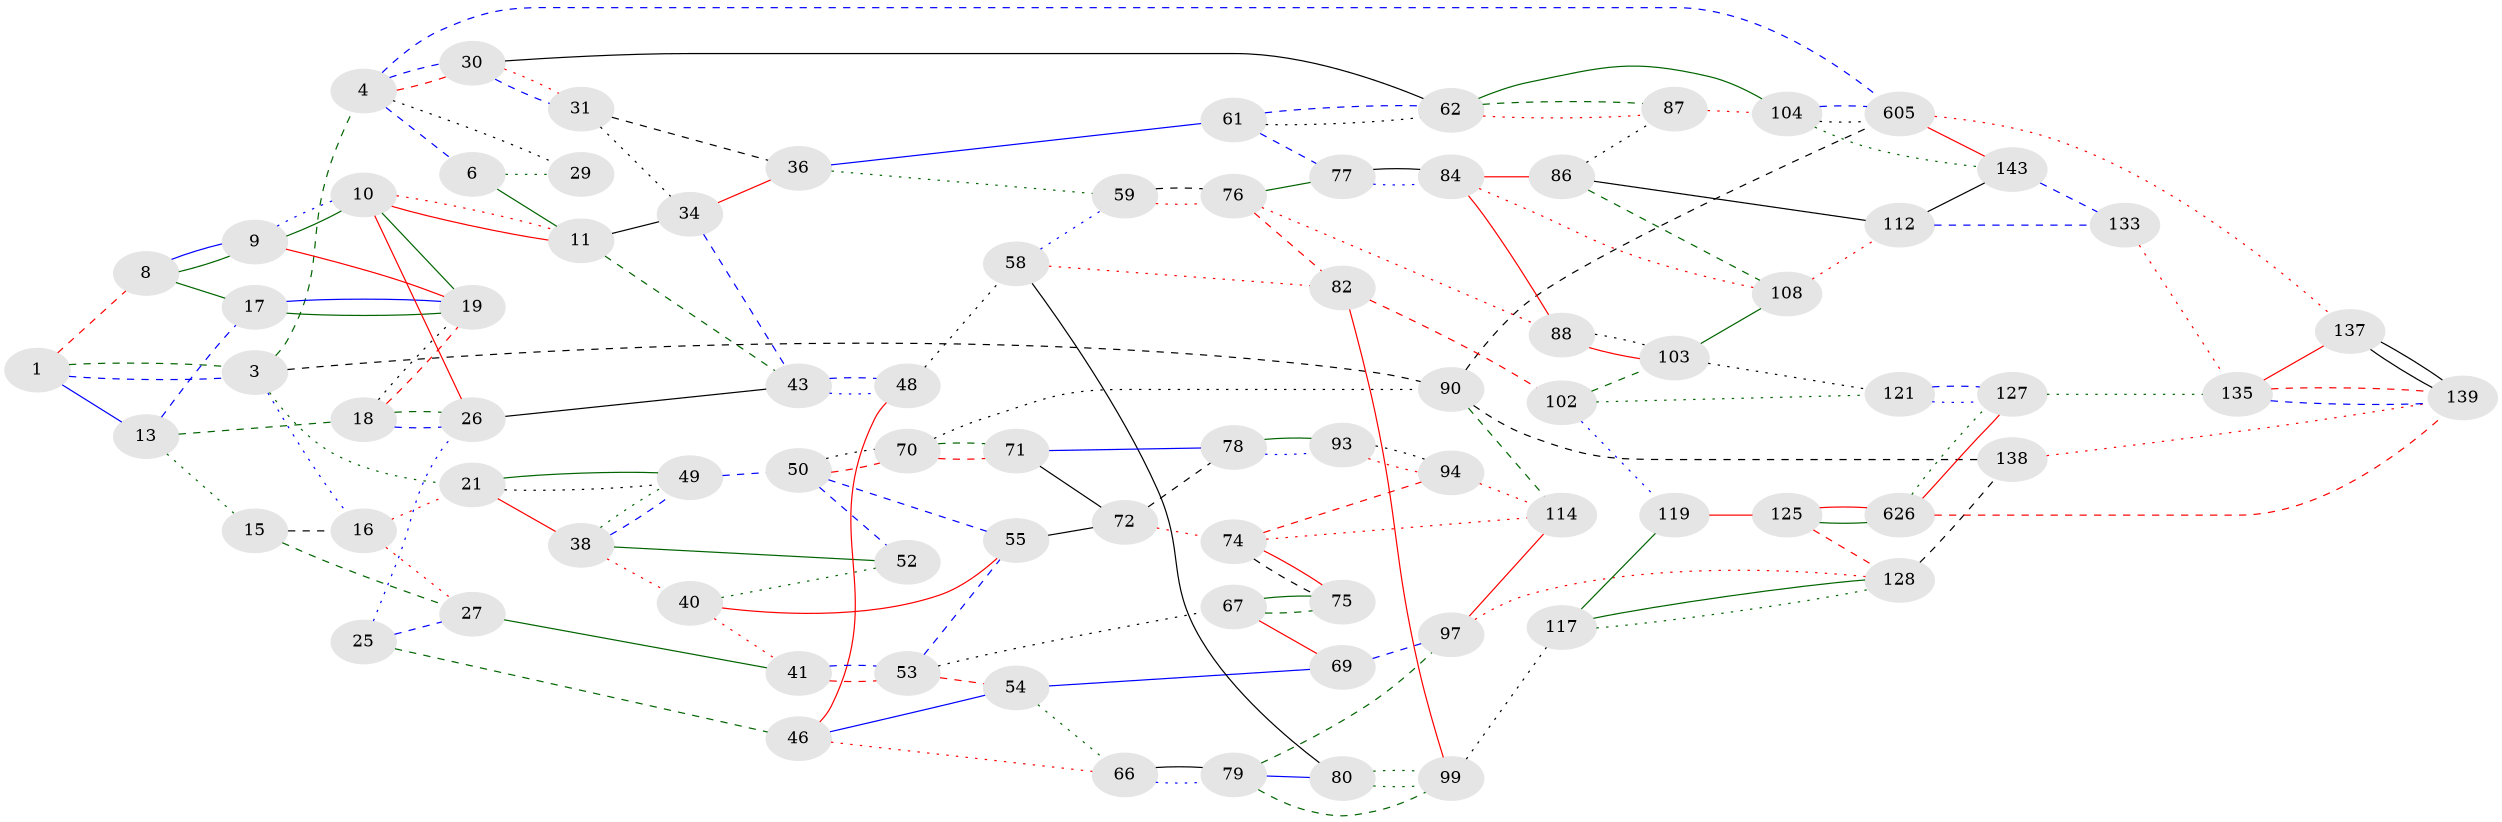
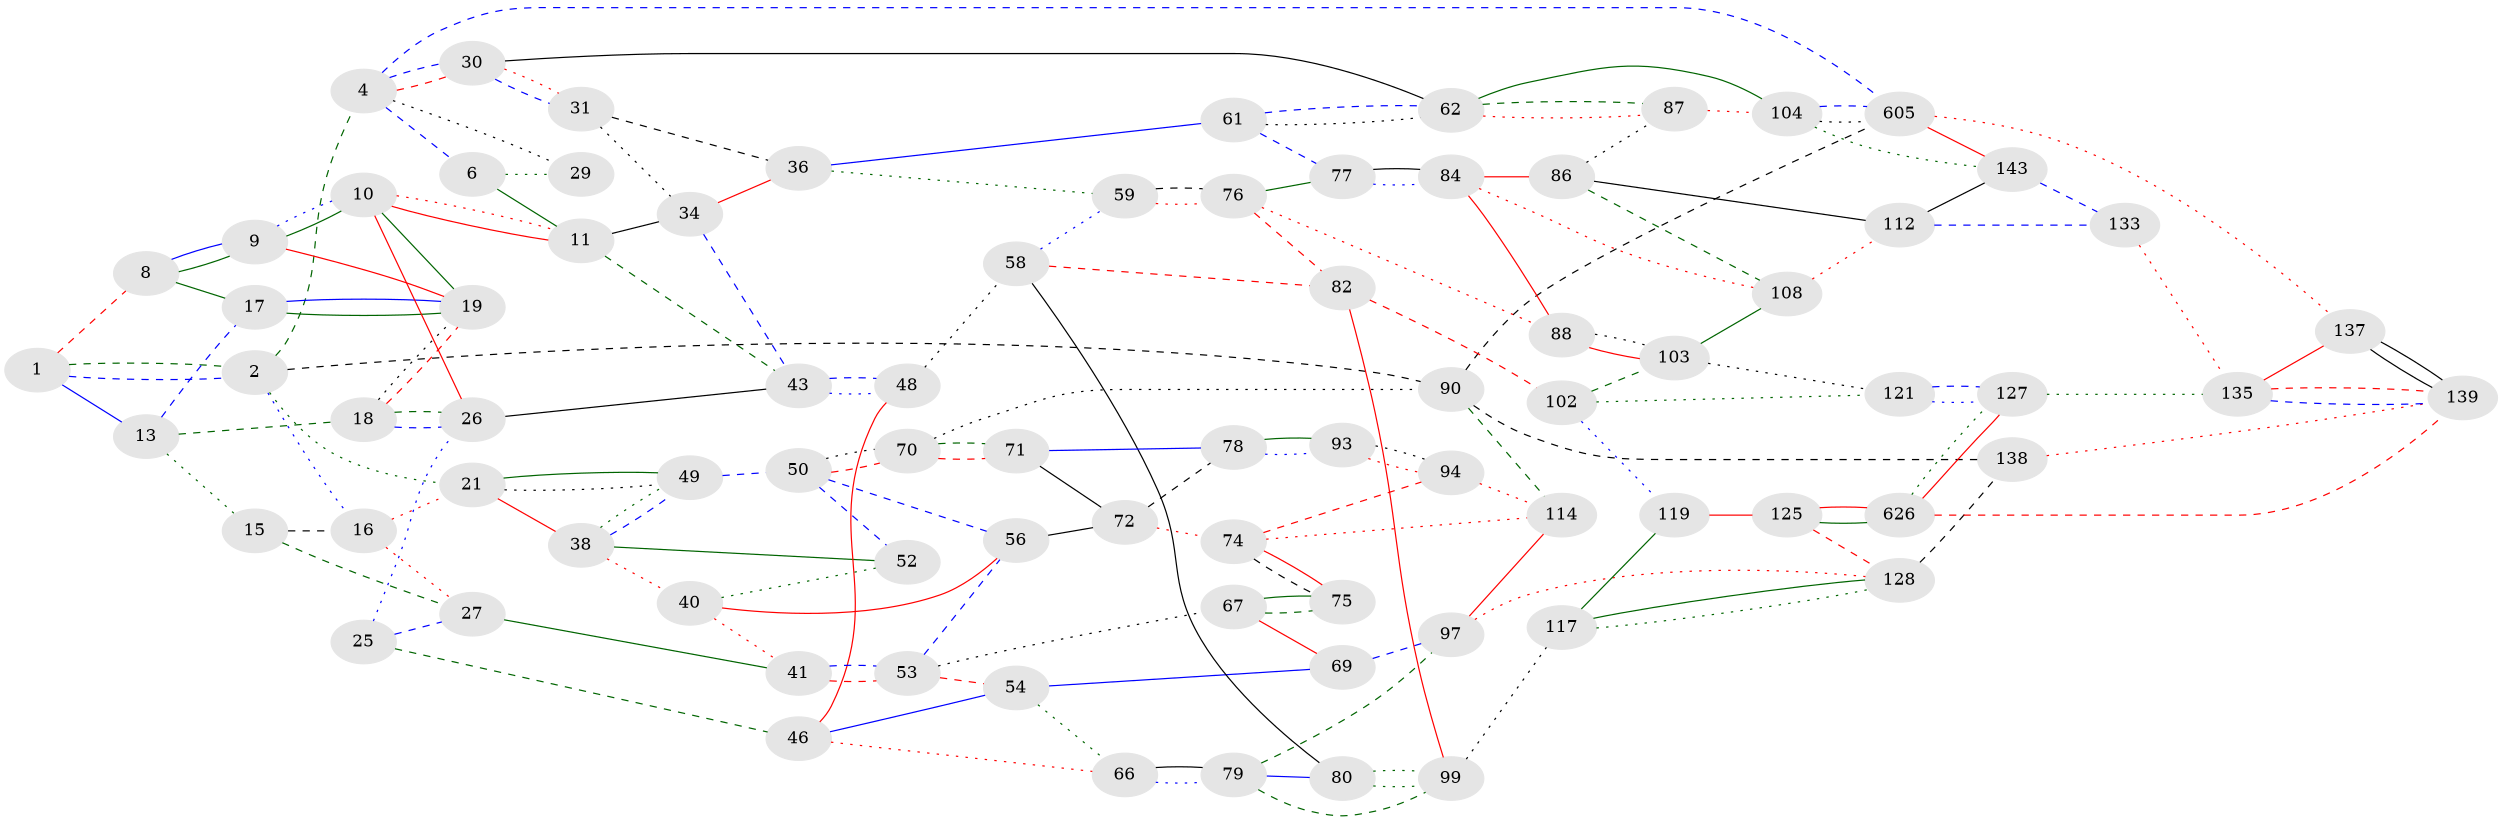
(1180, 276) -> (1180, 276)
(255, 373) -> (255, 373)
(1016, 541) -> (1016, 541)
